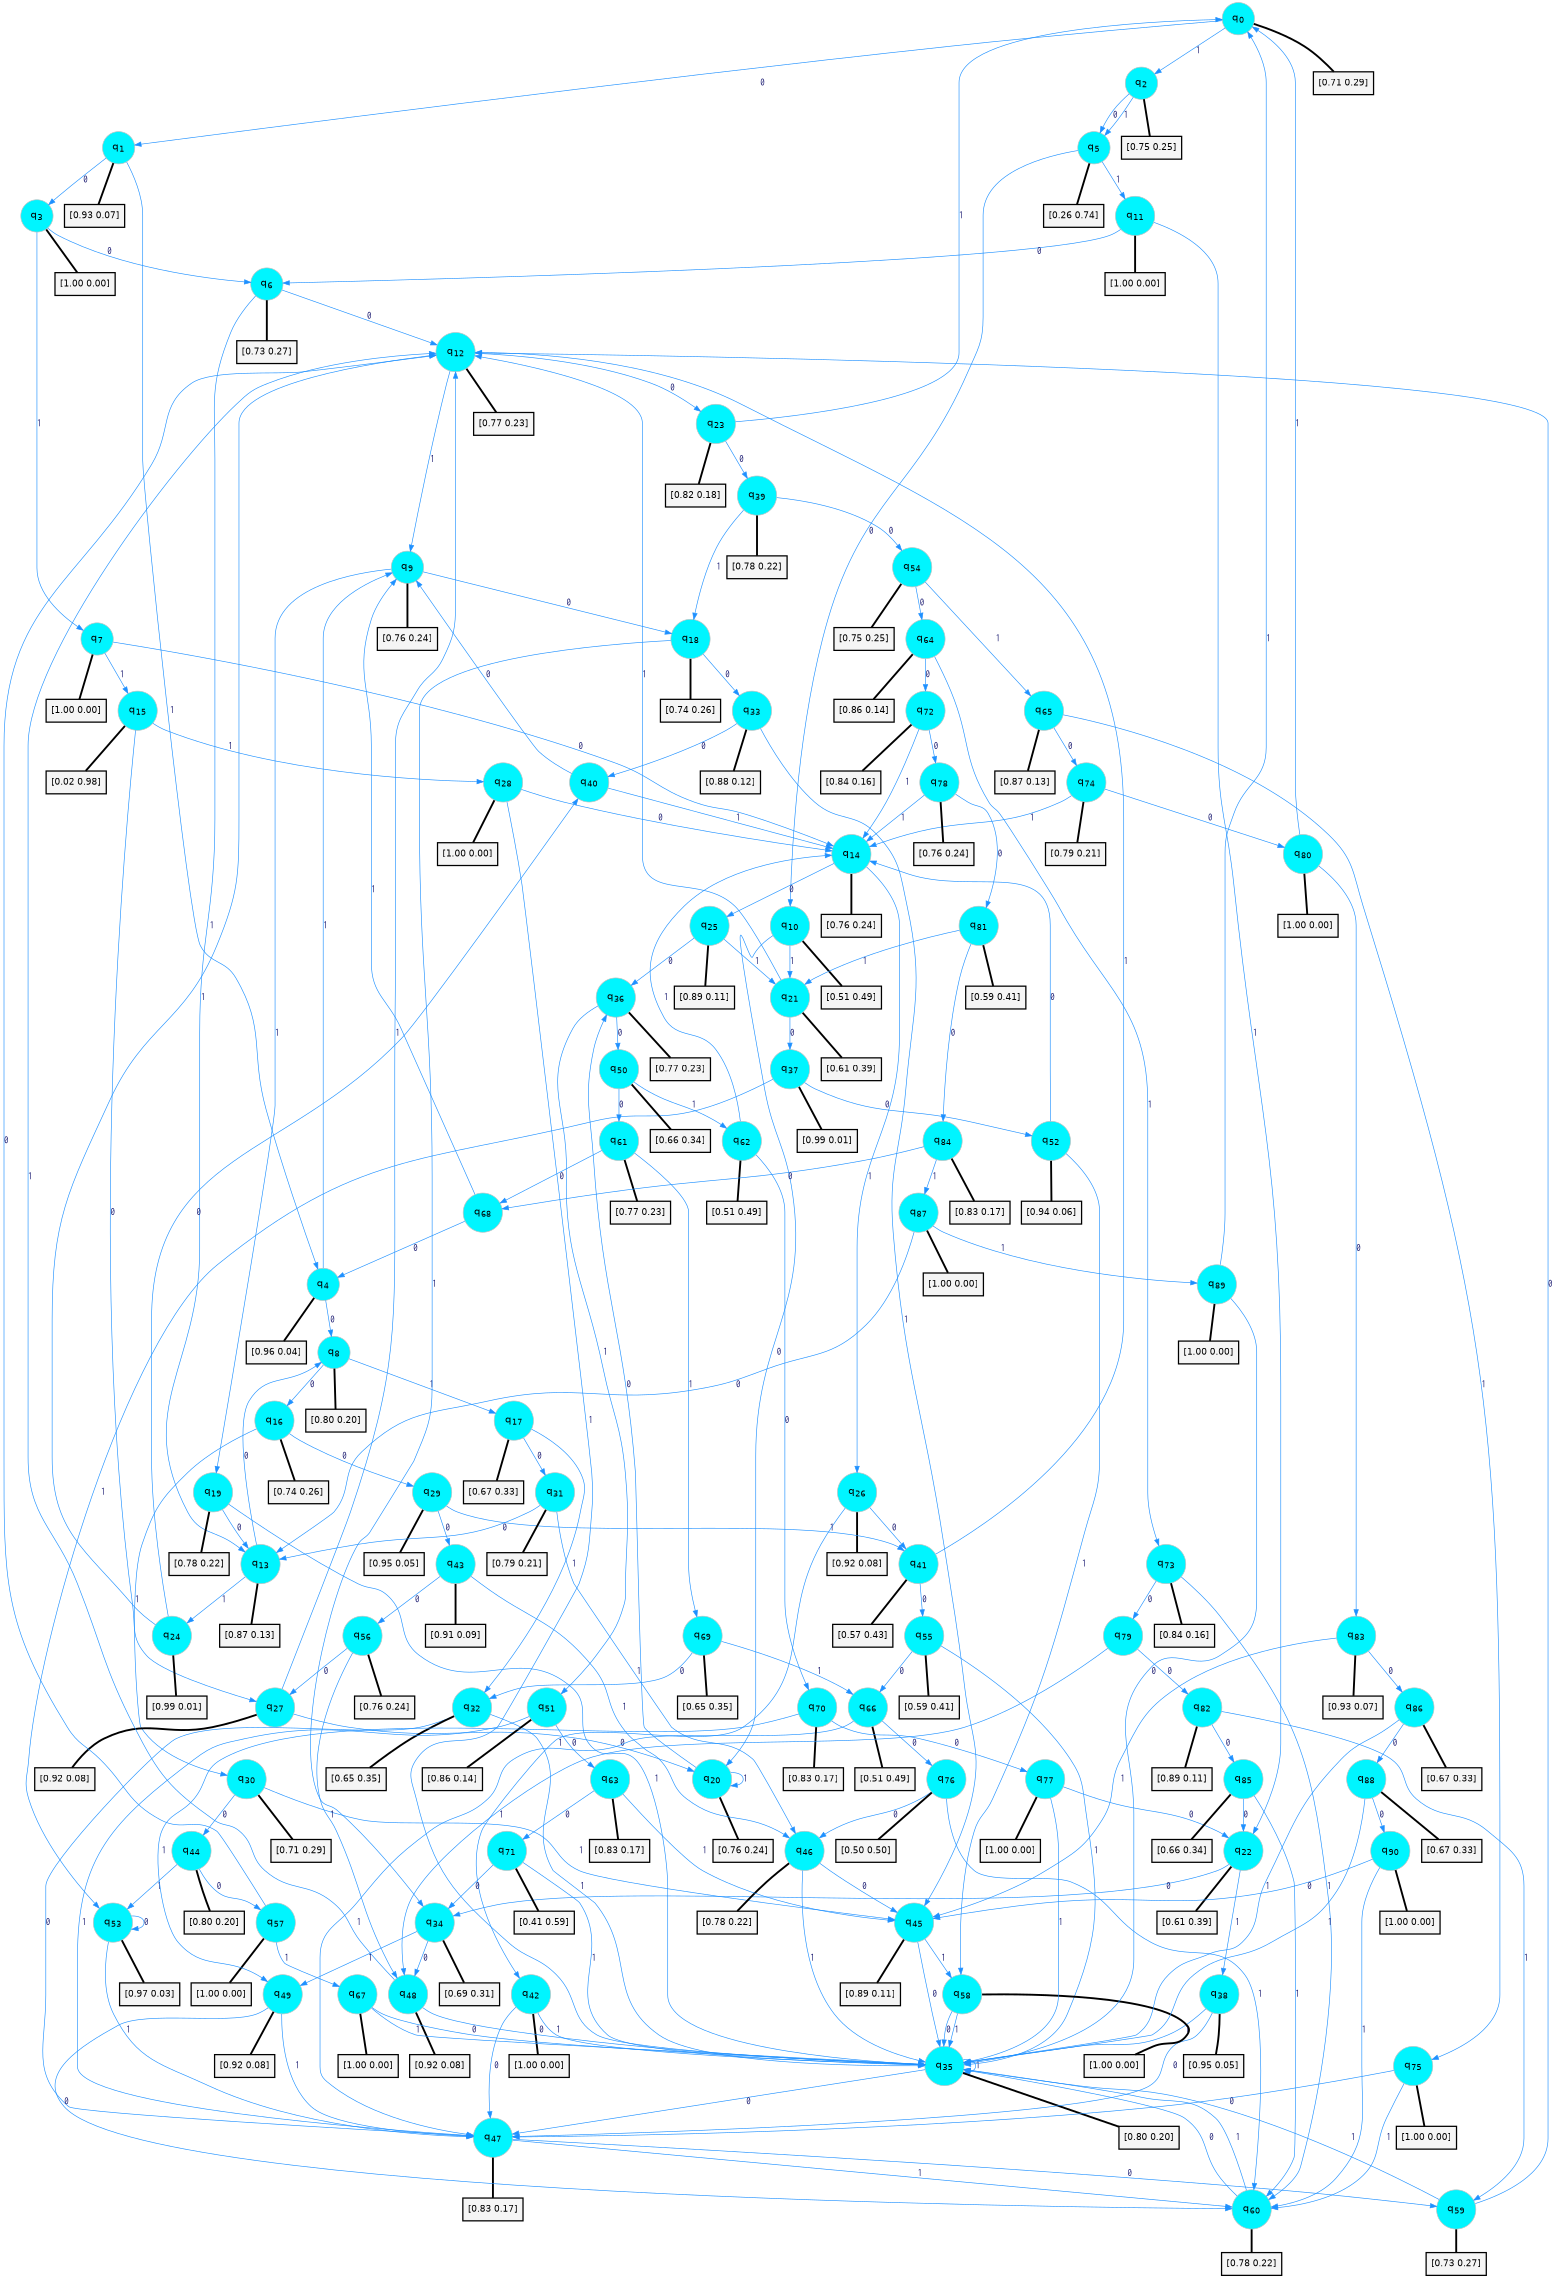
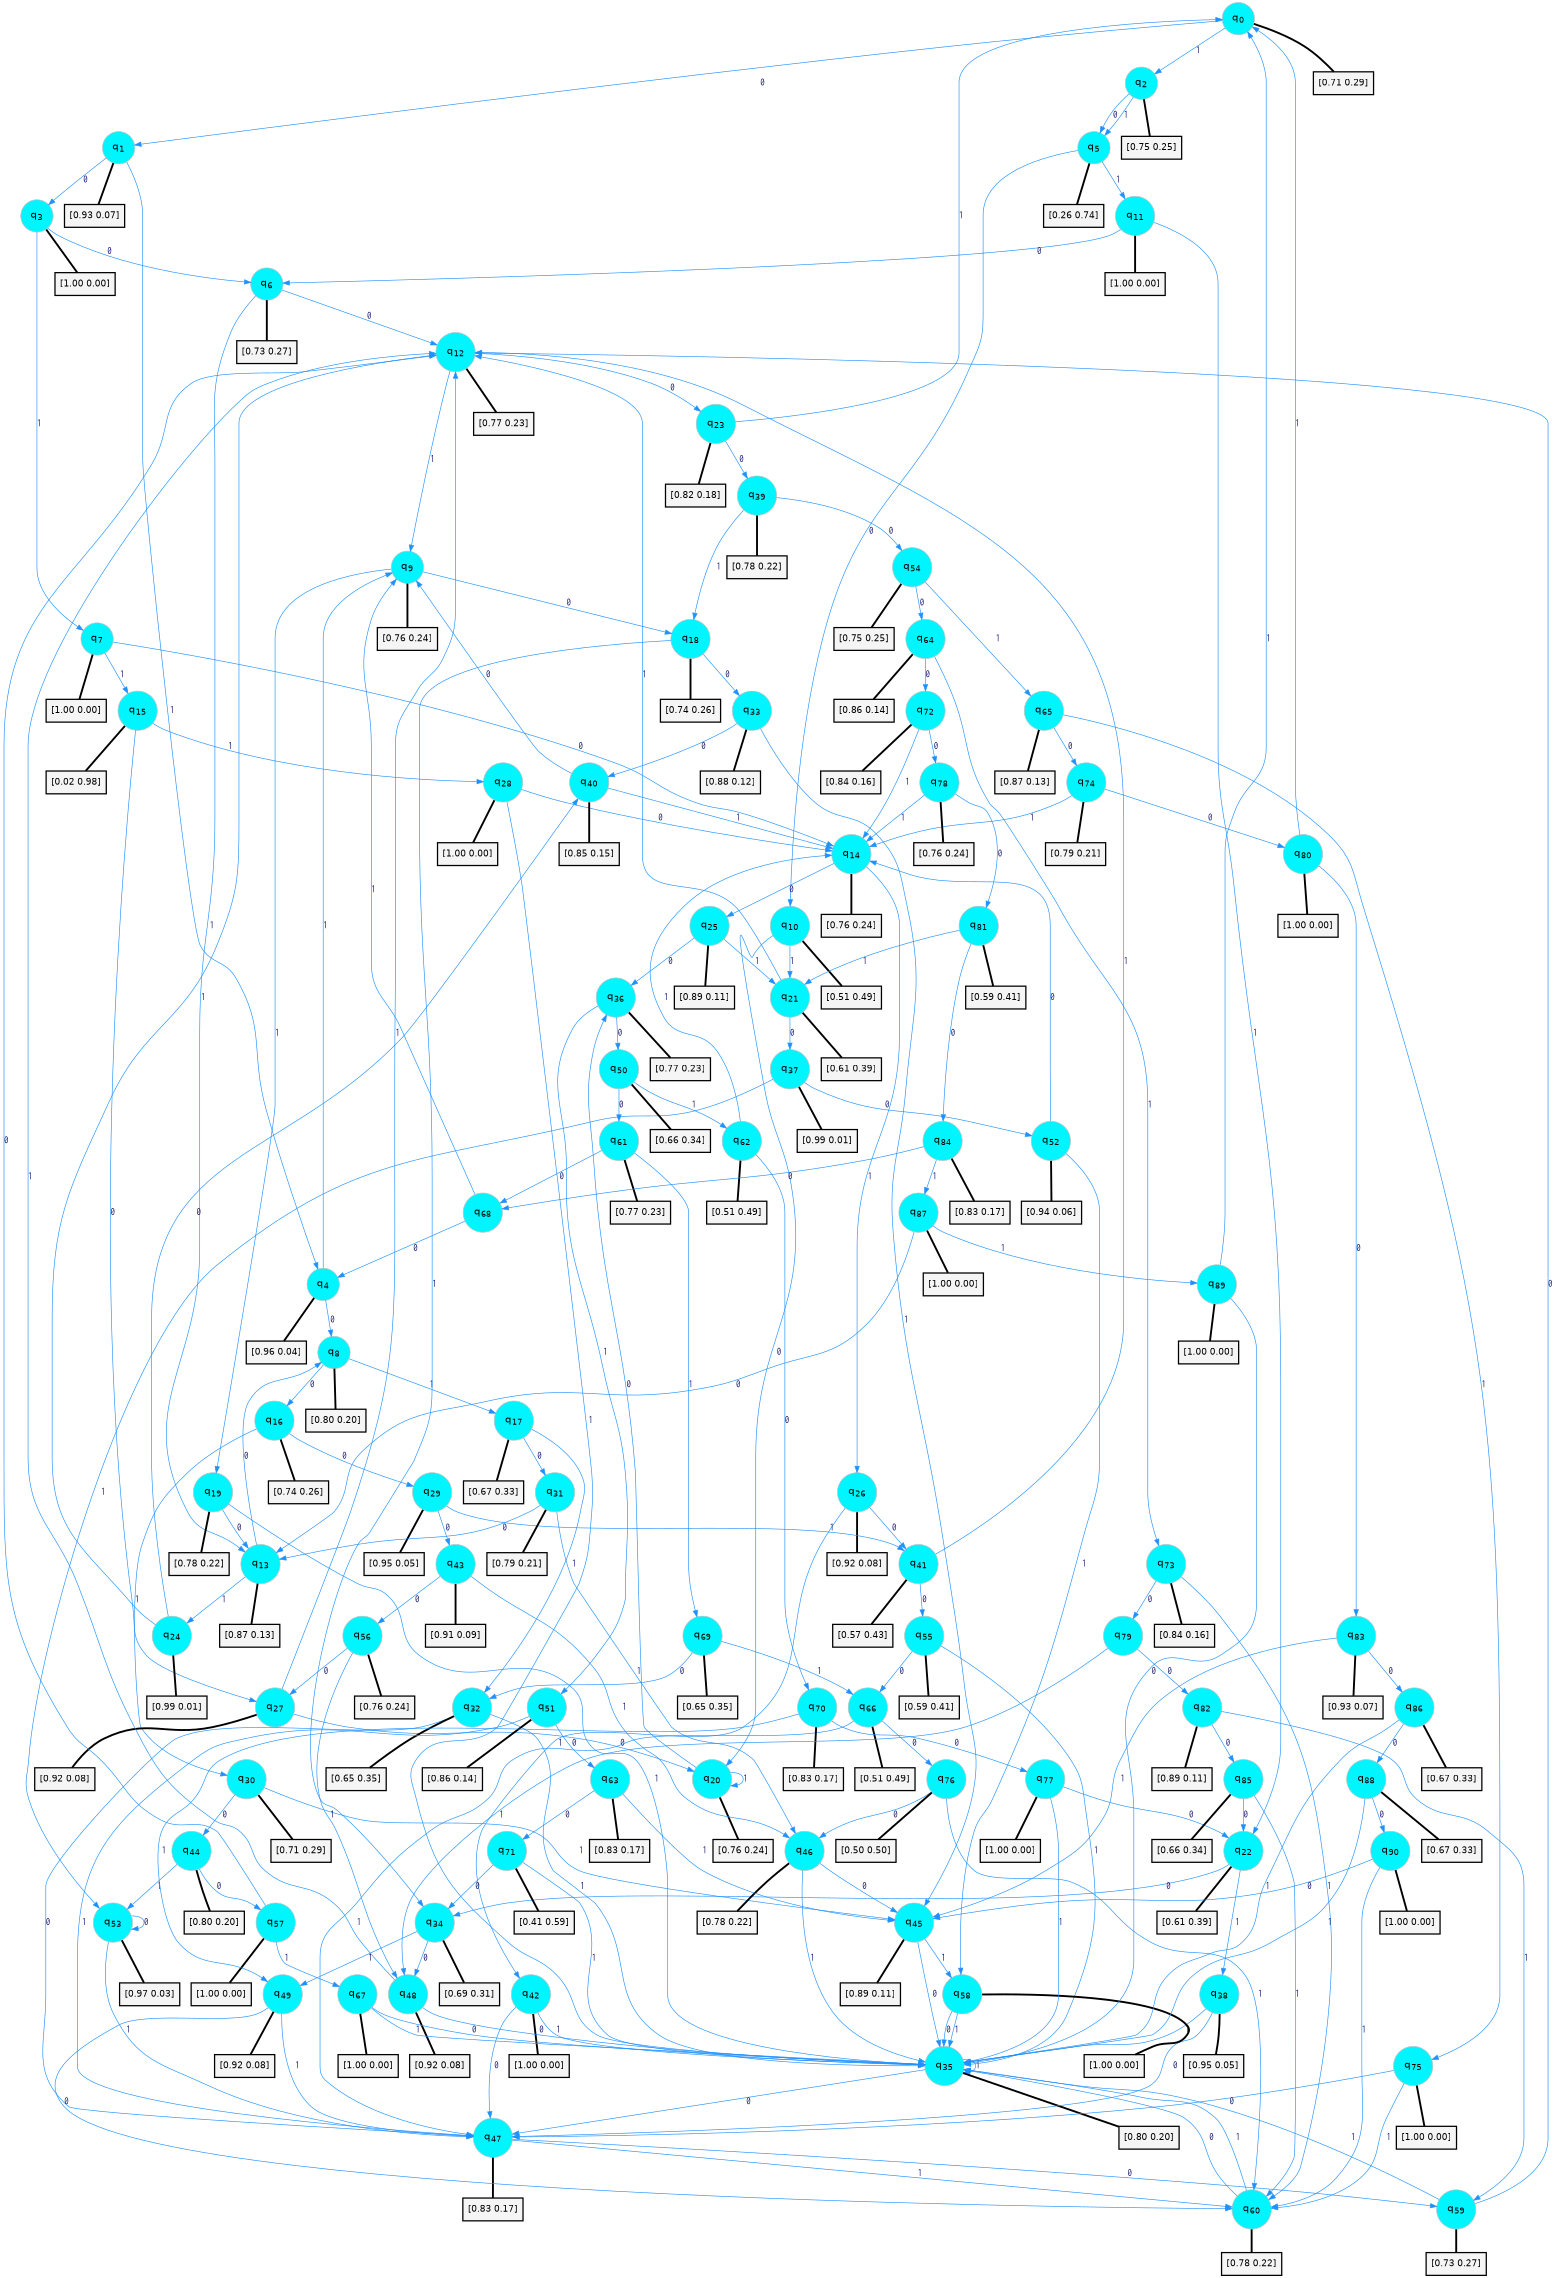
none -> (589, 854)
